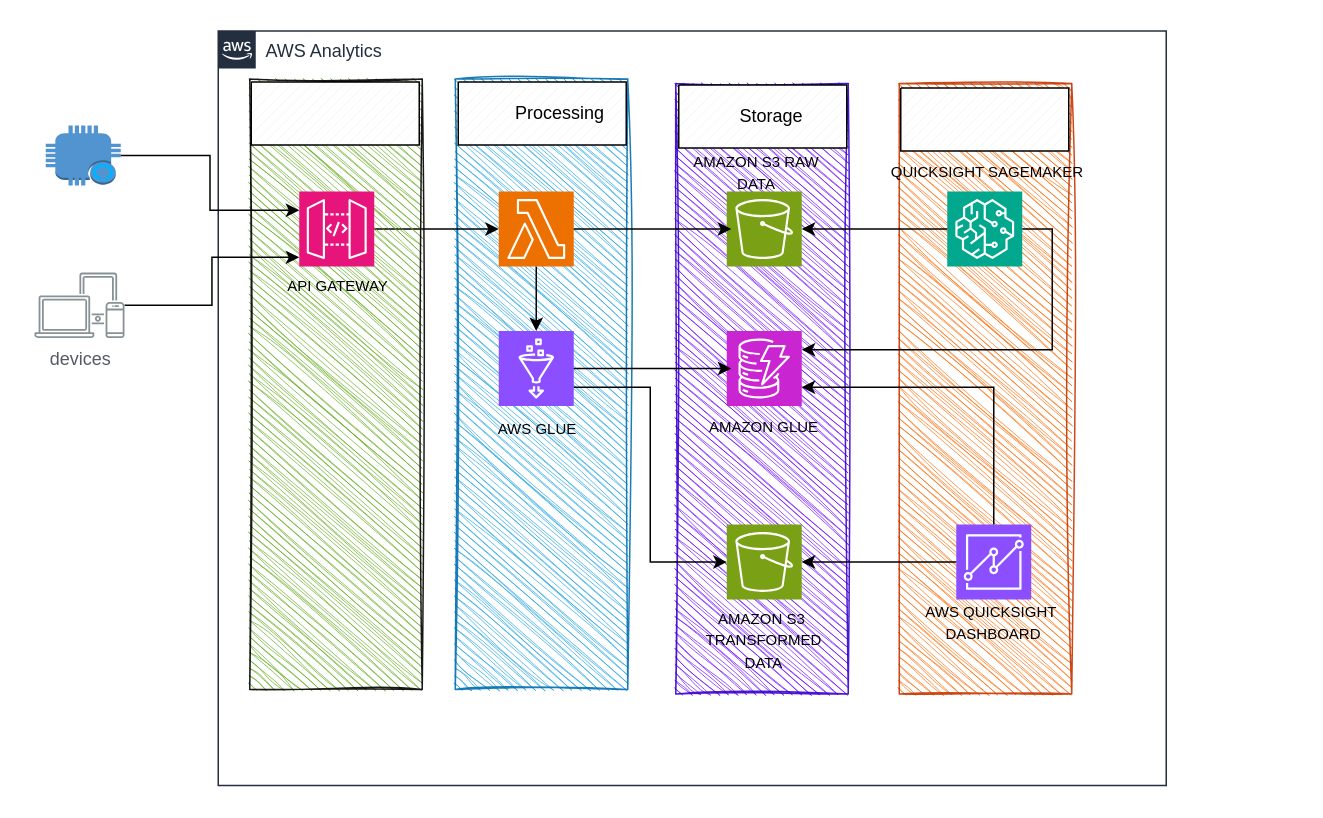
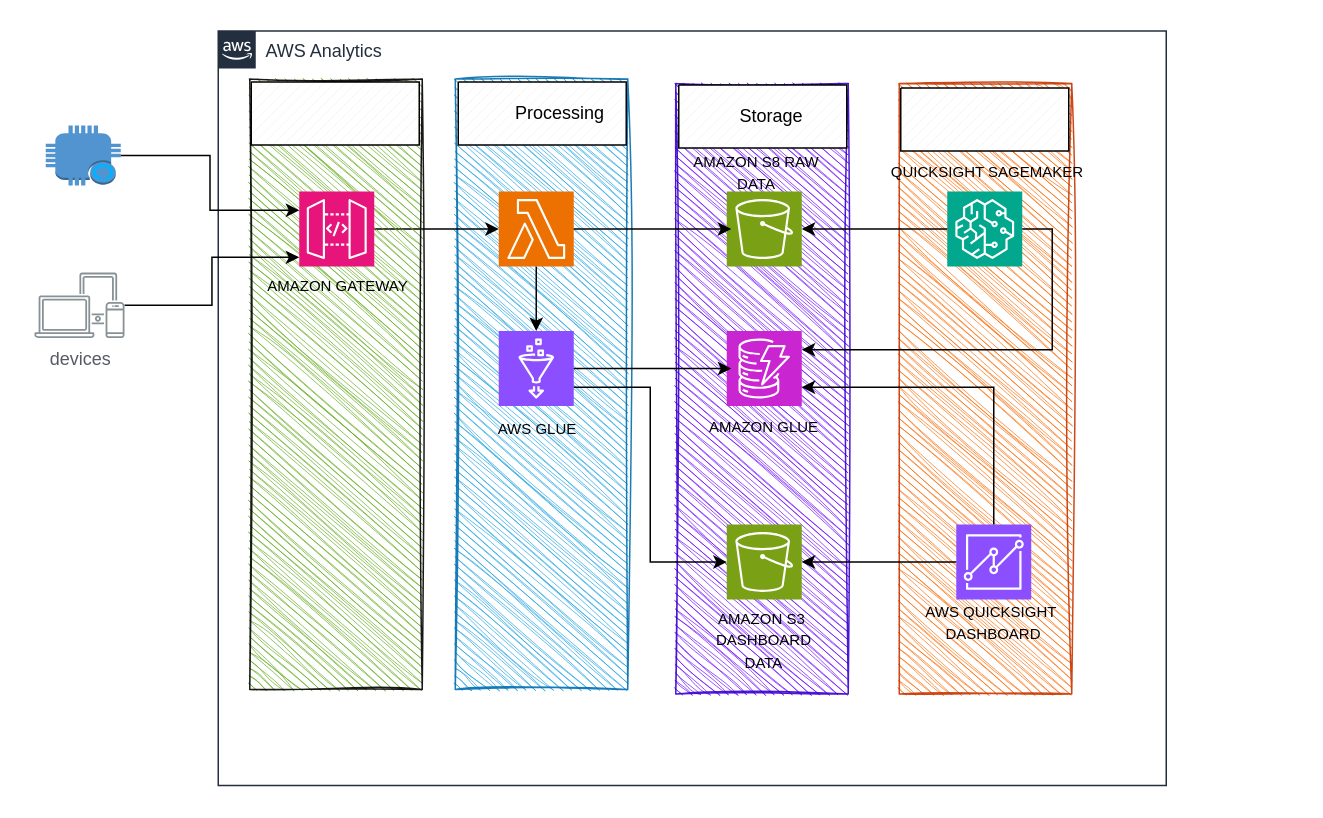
(757, 172) -> (757, 172)
(338, 286) -> (338, 286)
(764, 640) -> (764, 640)
